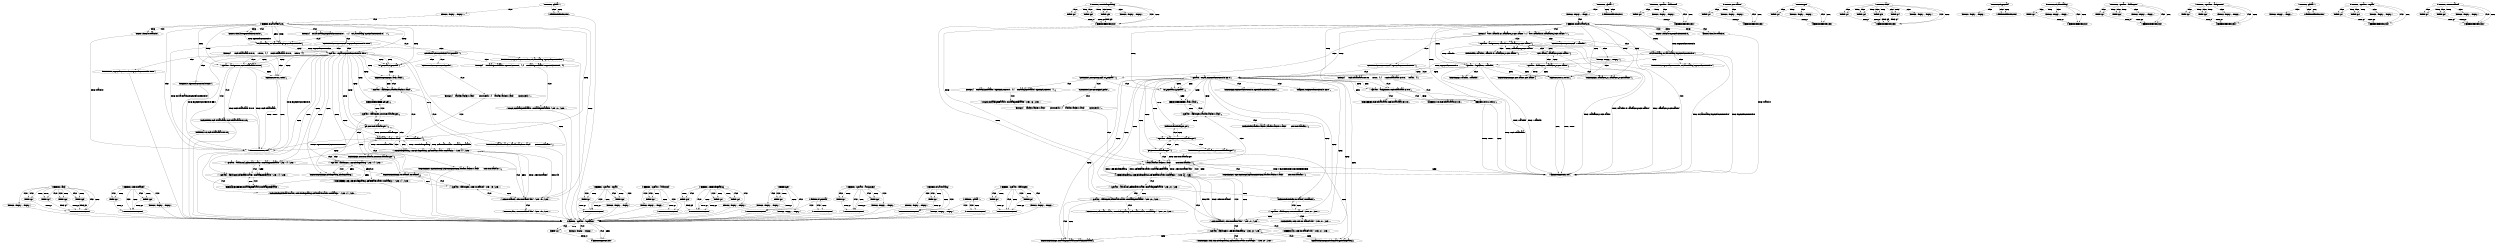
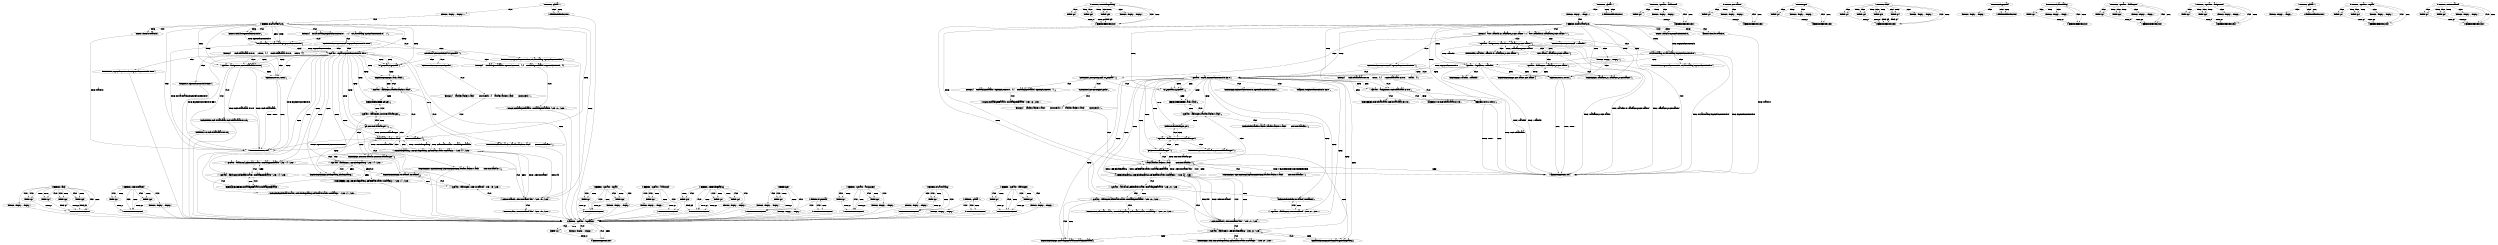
(1552, 61) -> none
(499, 193) -> none
(1265, 216) -> none
(1305, 221) -> none
(1306, 231) -> none
